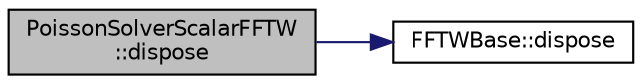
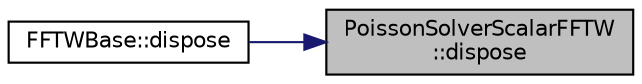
(343, 42) -> (277, 42)
